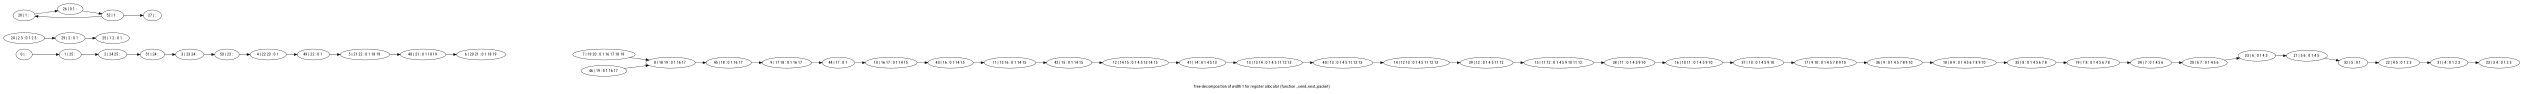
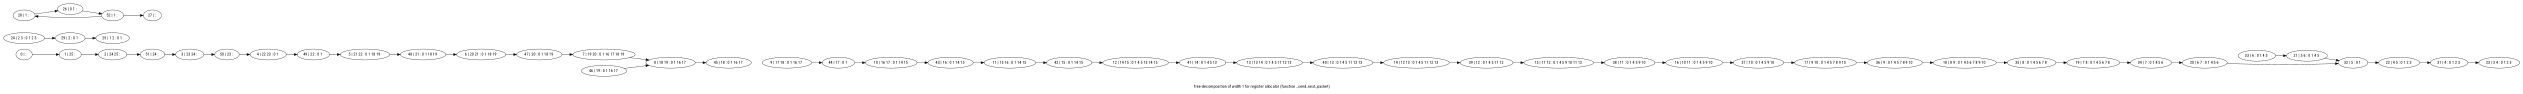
none -> (539, 55)
(2231, 59) -> (2281, 65)
(755, 63) -> none
